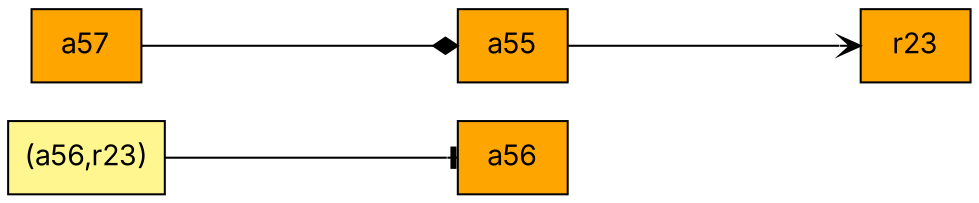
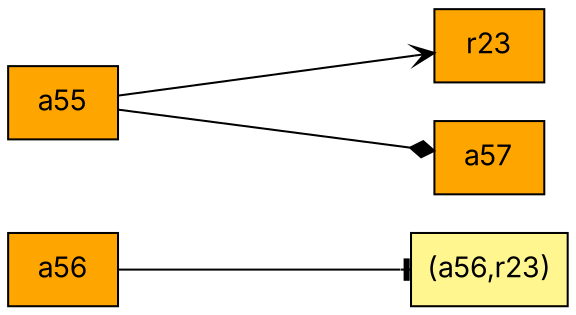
(288, 46) -> (264, 129)
(306, 158) -> (259, 270)
